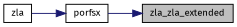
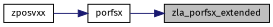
(18, 13) -> (29, 13)
(188, 13) -> (217, 13)
